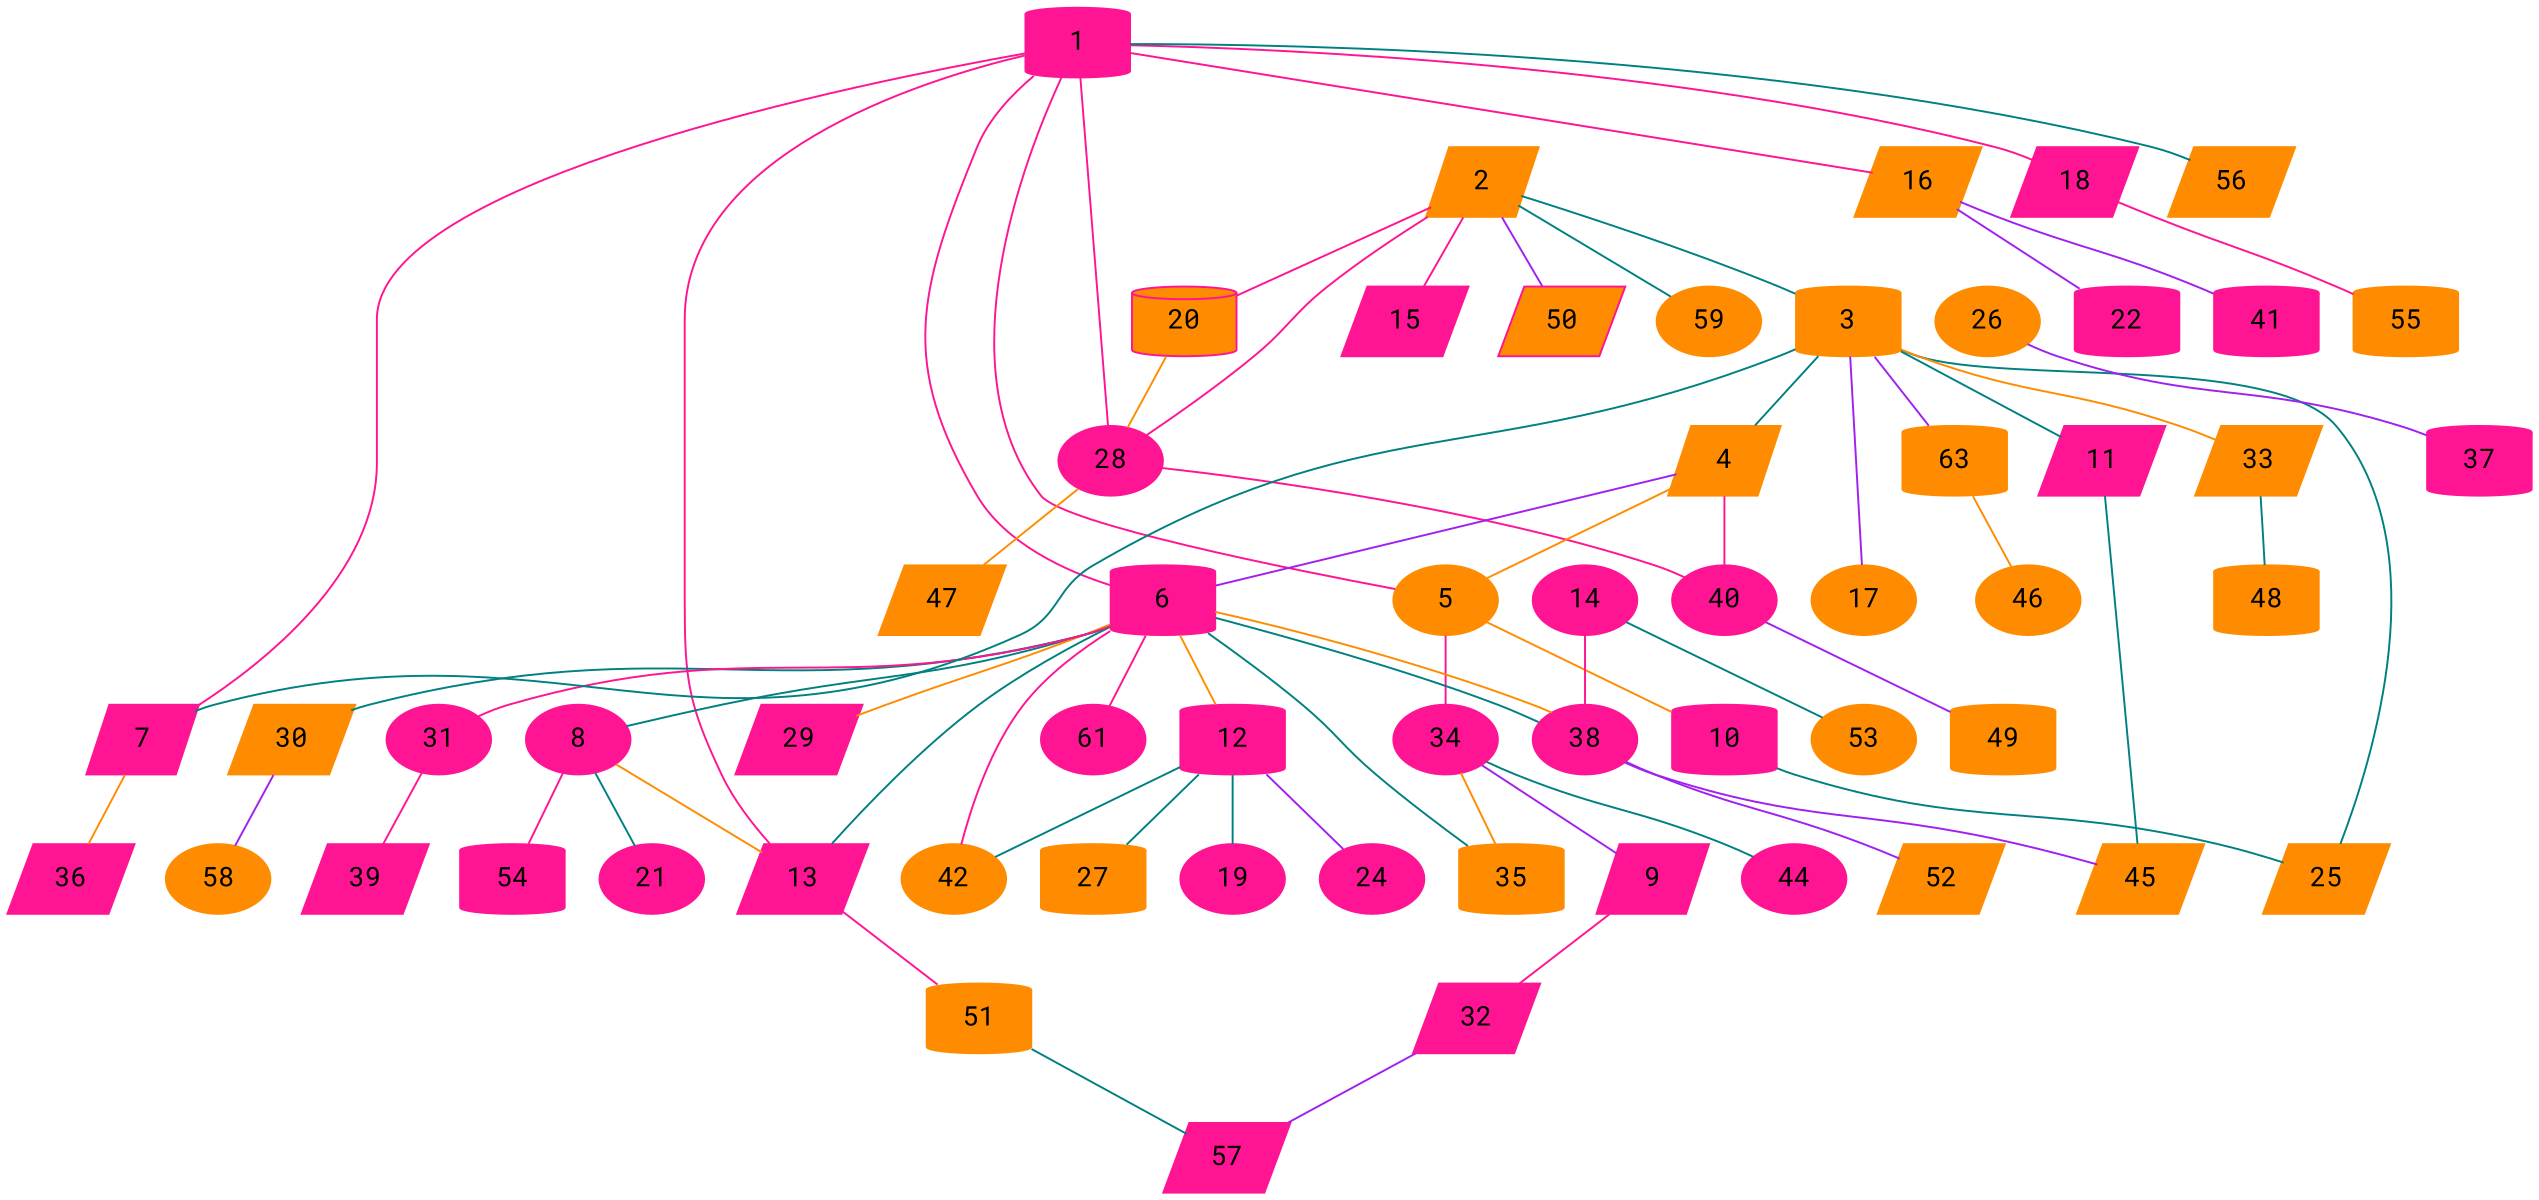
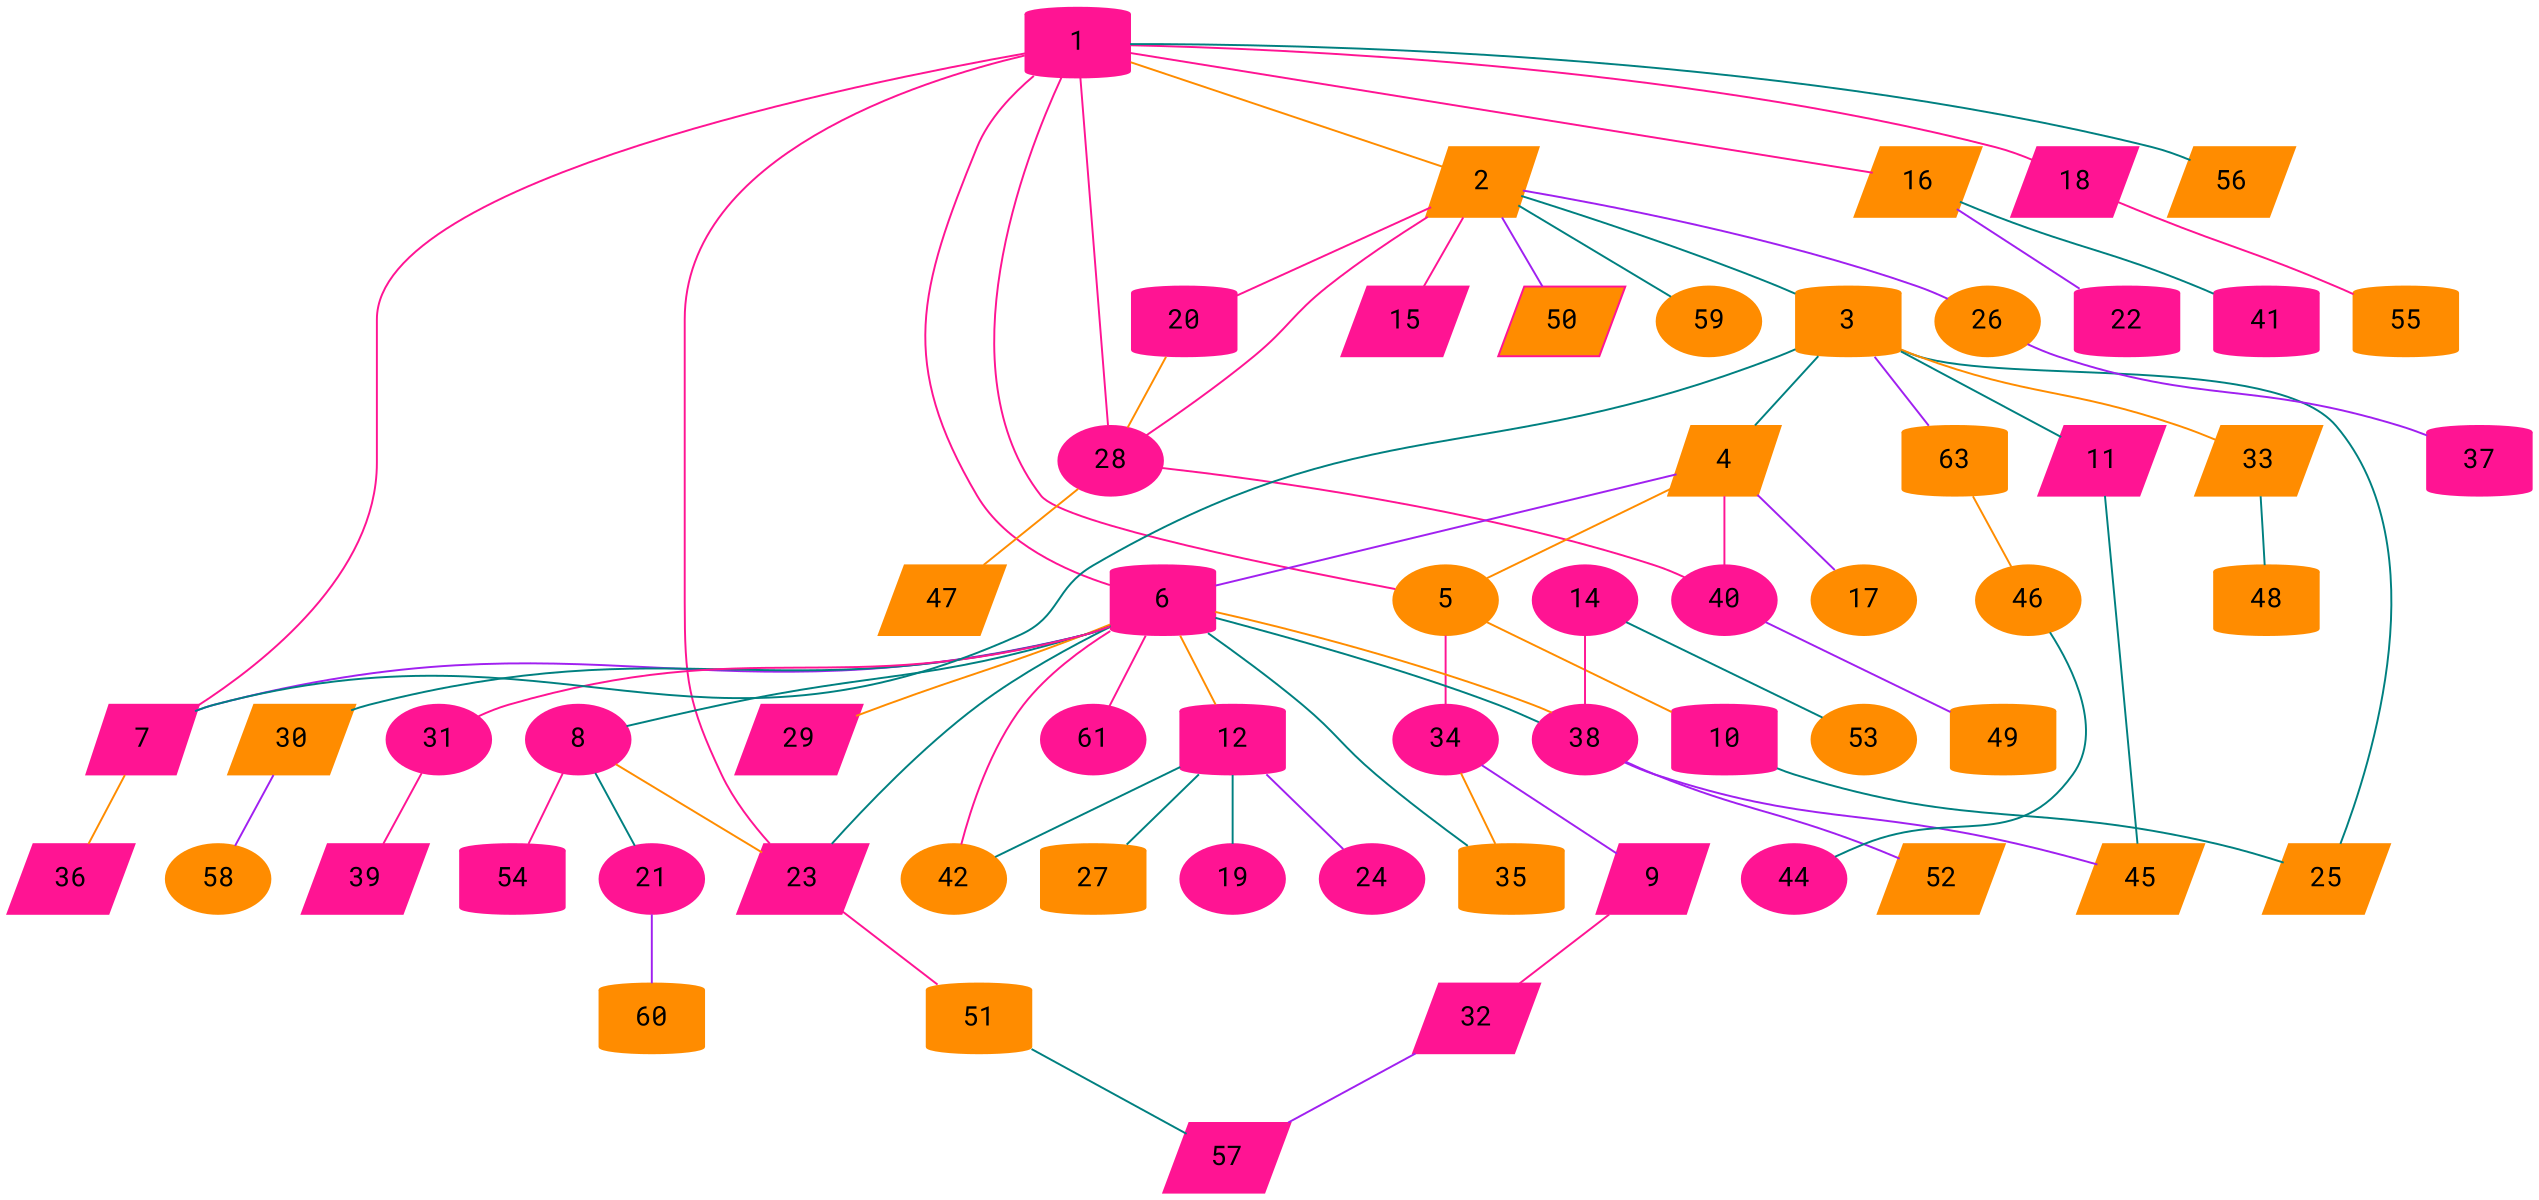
none -> (1287, 115)
none -> (1738, 235)
(2087, 248) -> (2087, 248)
(1184, 321) -> (1184, 321)
(1856, 461) -> (1796, 532)
none -> (514, 664)
(1620, 809) -> (2042, 805)
(803, 879) -> (803, 879)
none -> (652, 1018)
